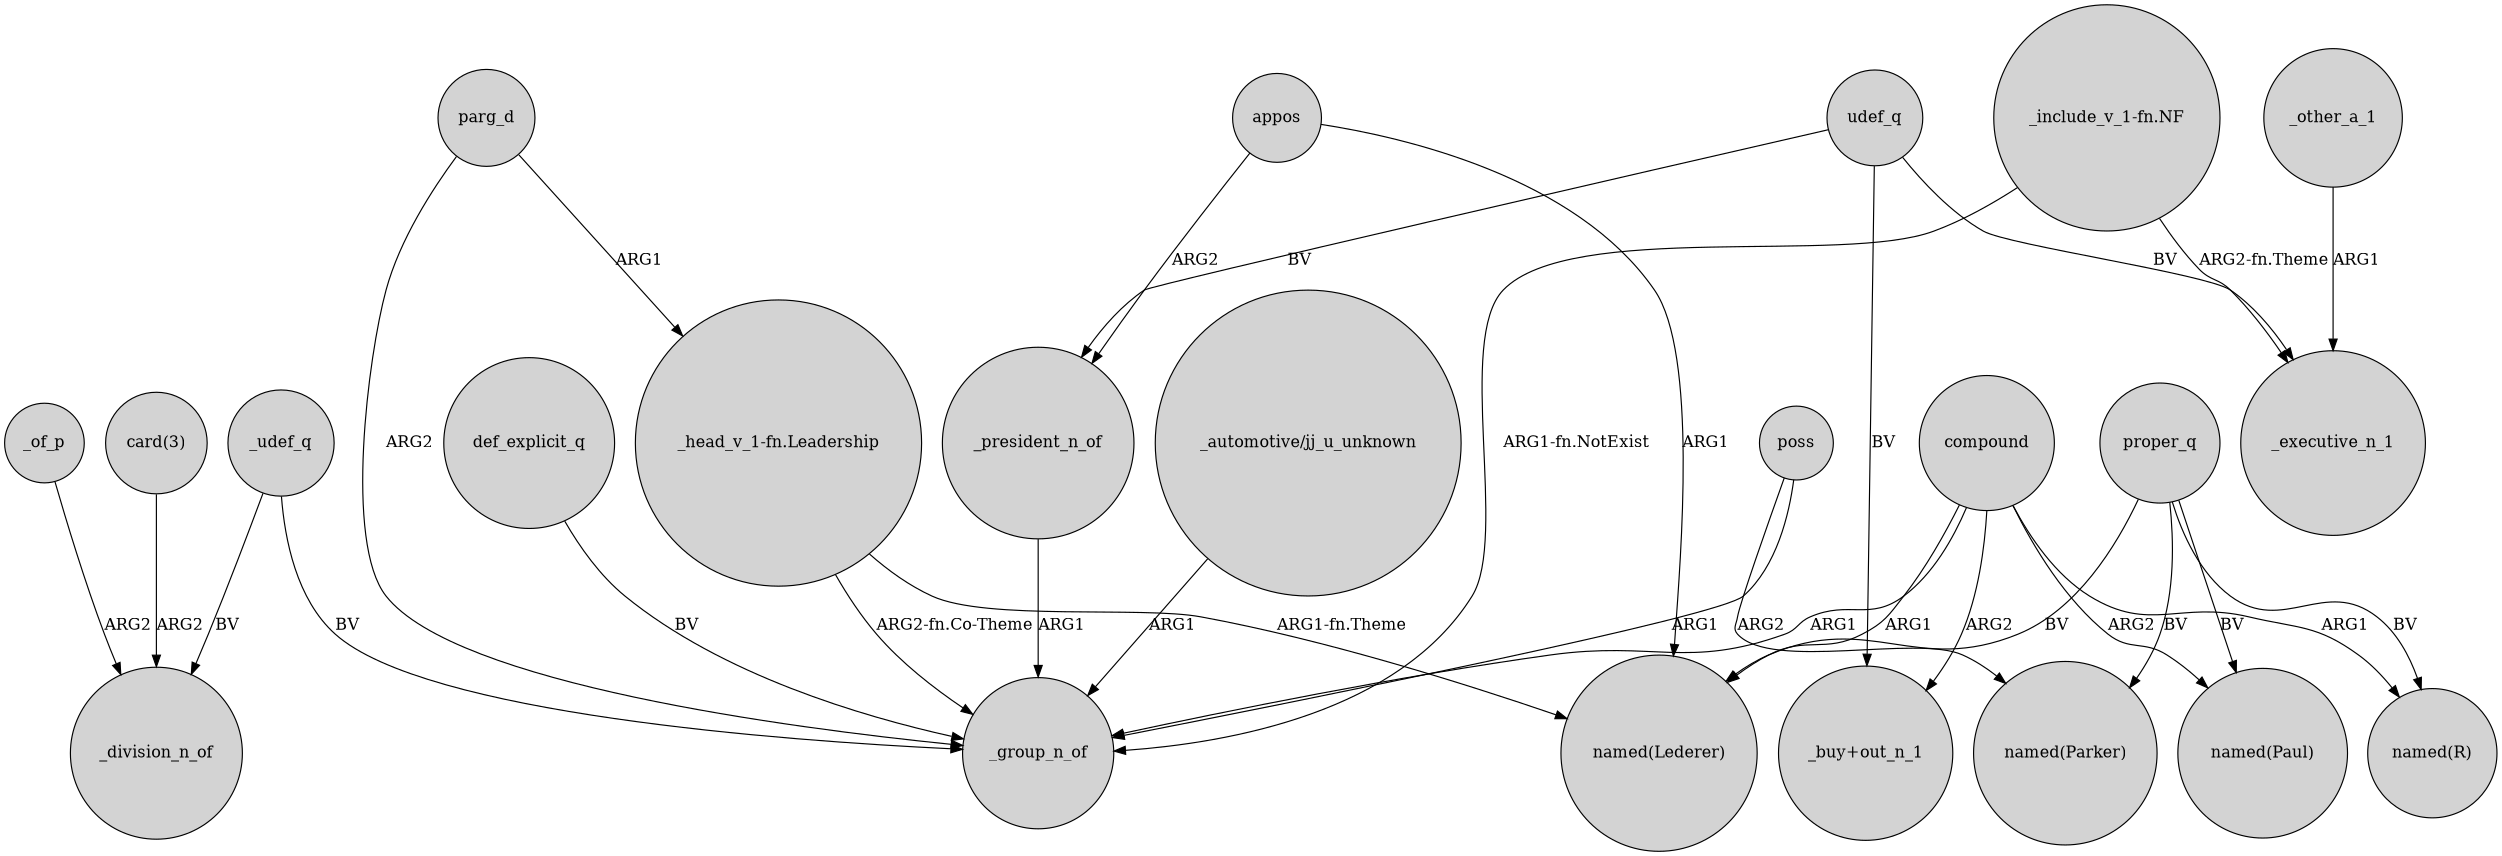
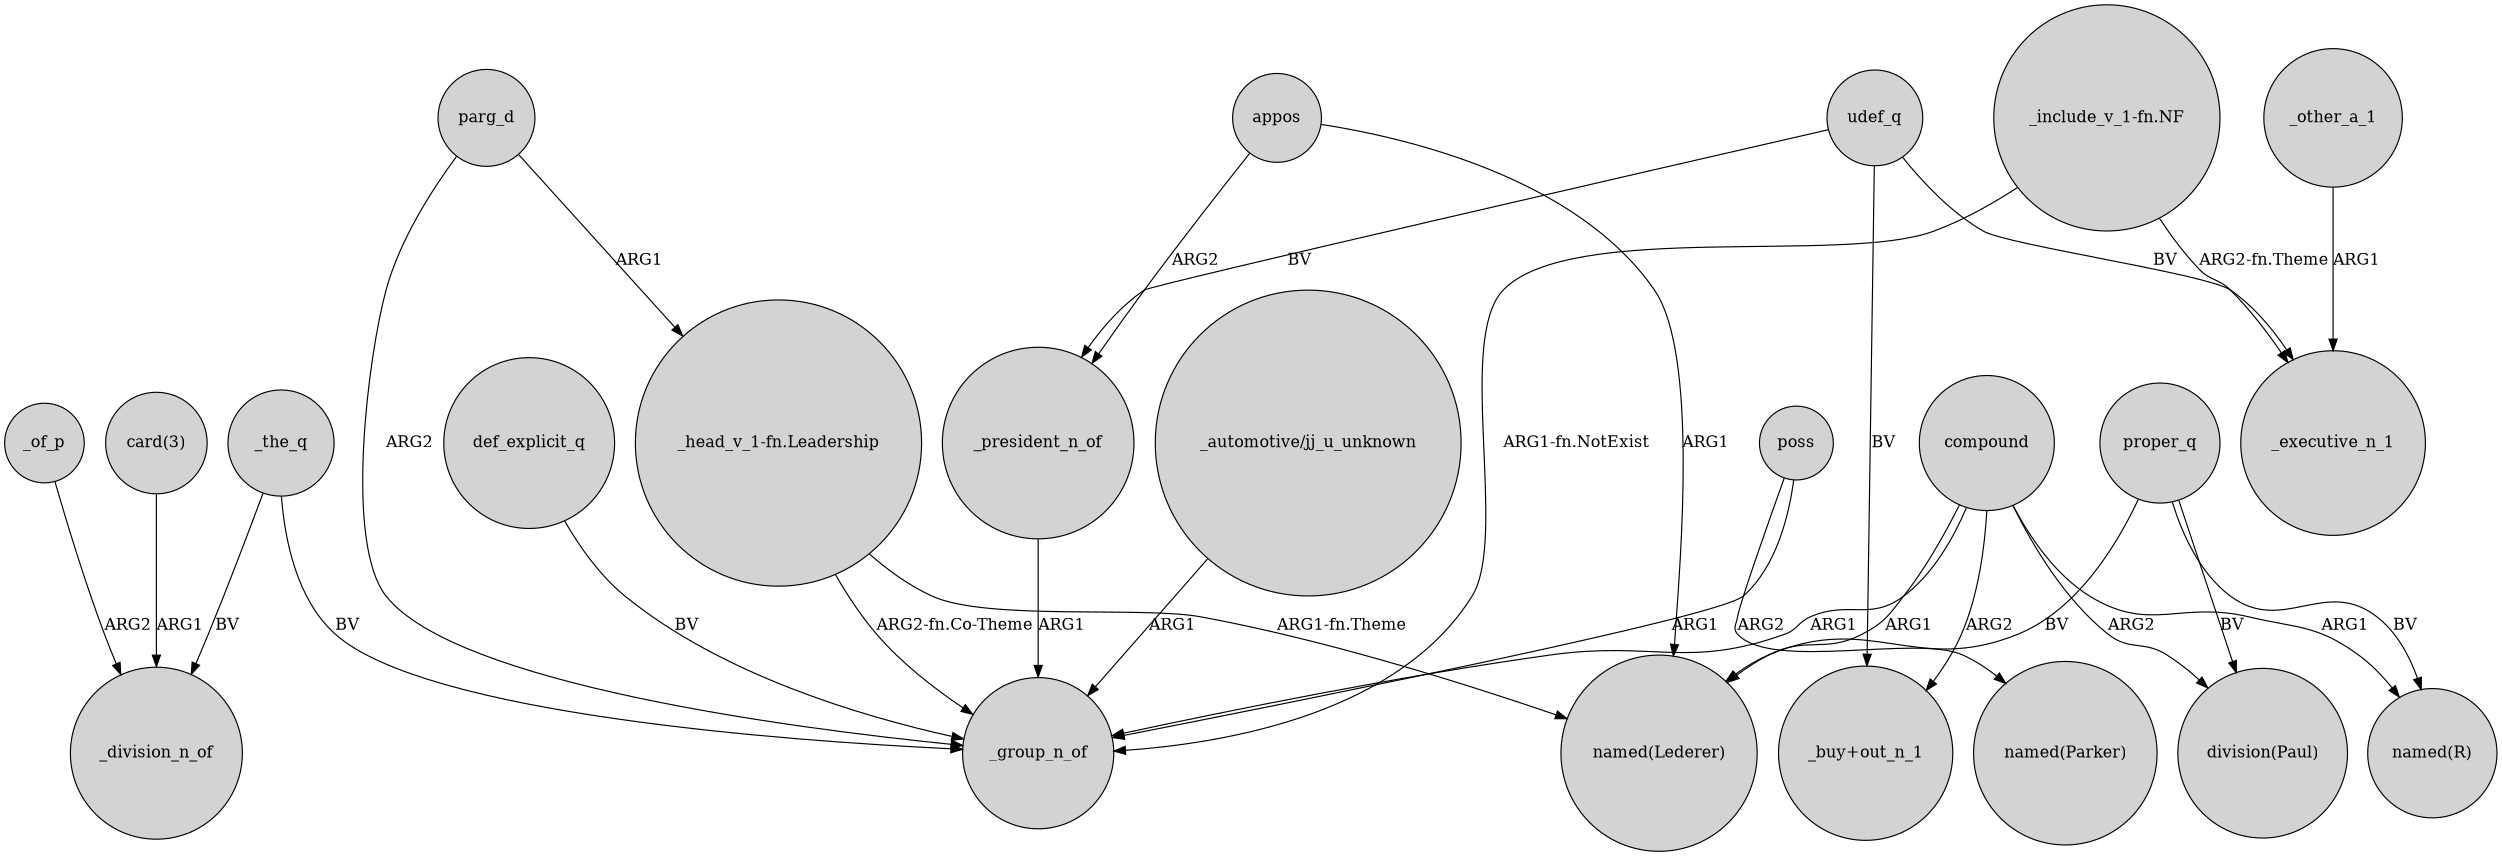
(281, 443) -> (281, 443)
(2169, 594) -> none
(180, 626) -> (180, 626)
(2263, 753) -> (2263, 753)
